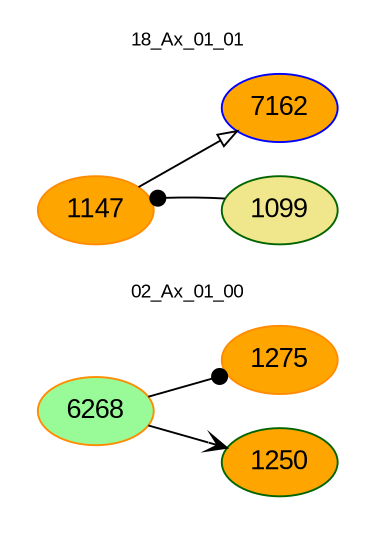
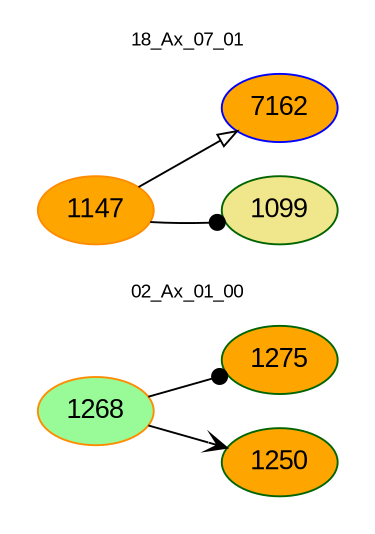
(188, 41) -> (188, 41)
(195, 198) -> (180, 223)
(280, 360) -> (280, 360)
(96, 411) -> (96, 411)
